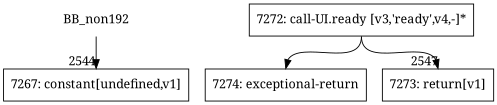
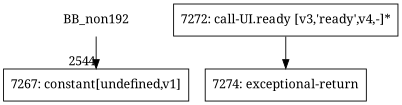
(438, 85) -> none
